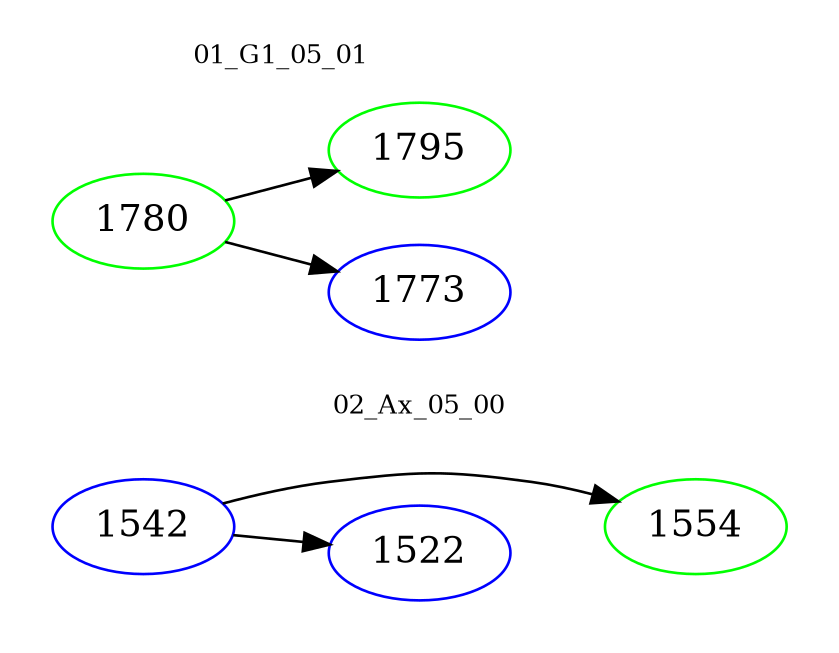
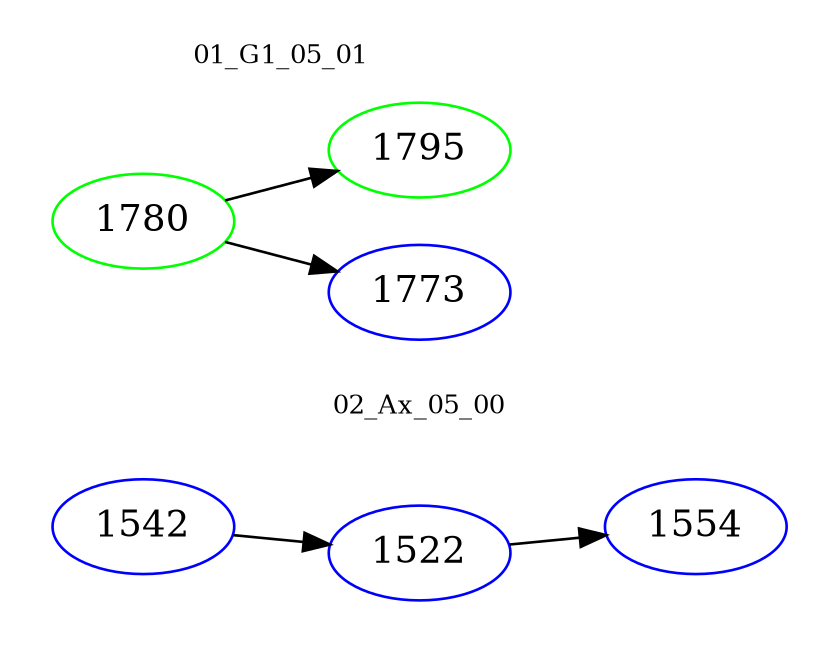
(407, 474) -> (544, 541)
(696, 527) -> (696, 527)
